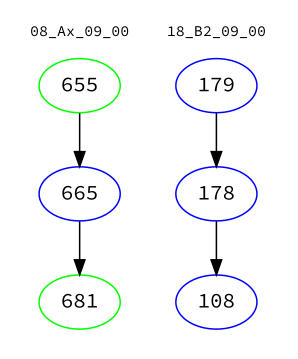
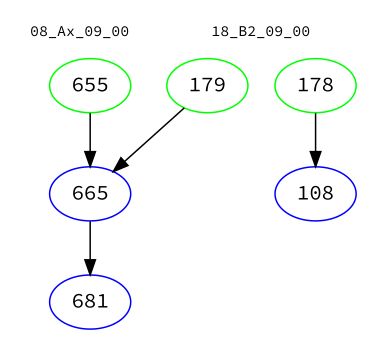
(216, 86) -> (207, 86)
(216, 132) -> (165, 125)
(216, 194) -> (316, 86)
(80, 302) -> (90, 302)
